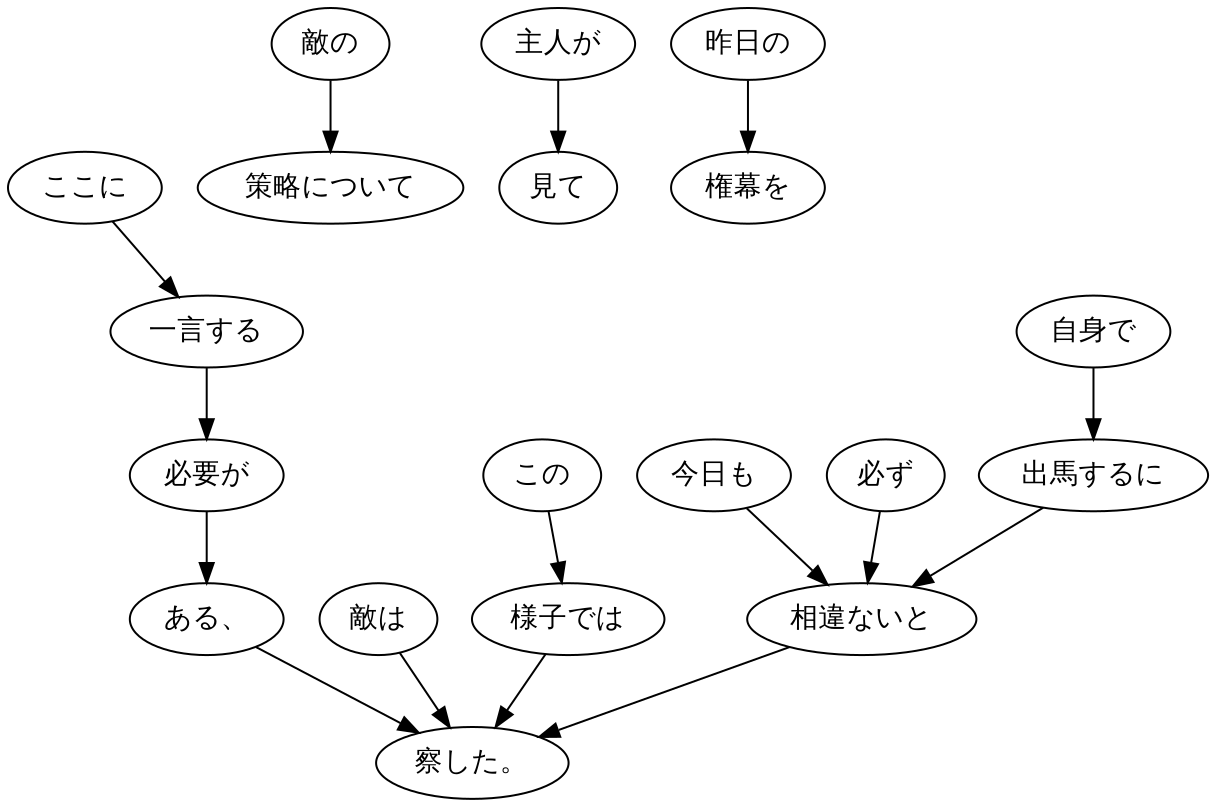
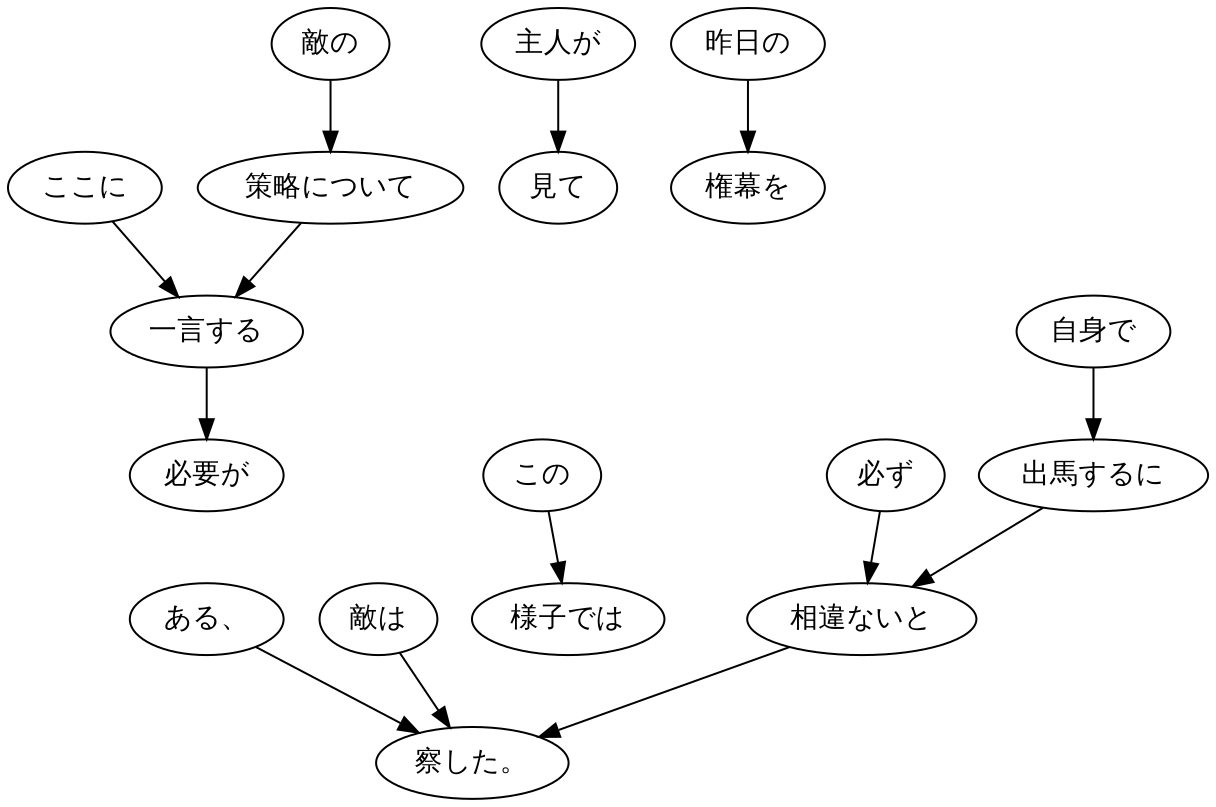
none -> (275, 252)
(714, 475) -> none
(207, 537) -> none
(526, 682) -> none
